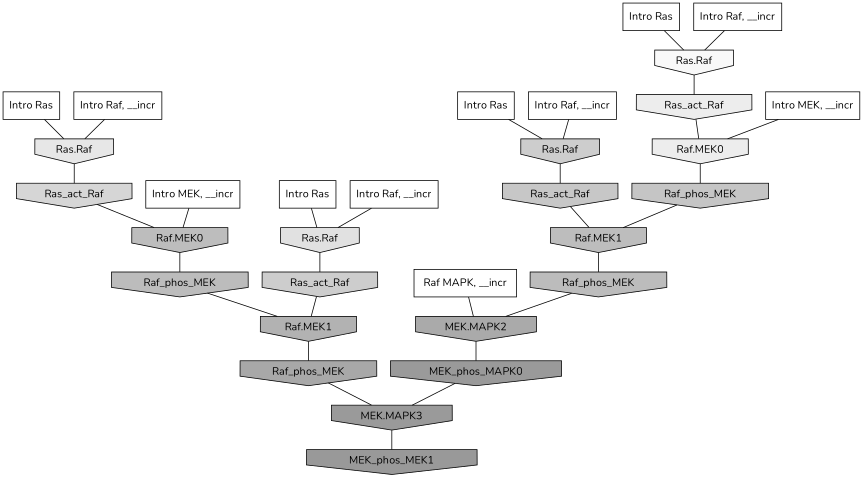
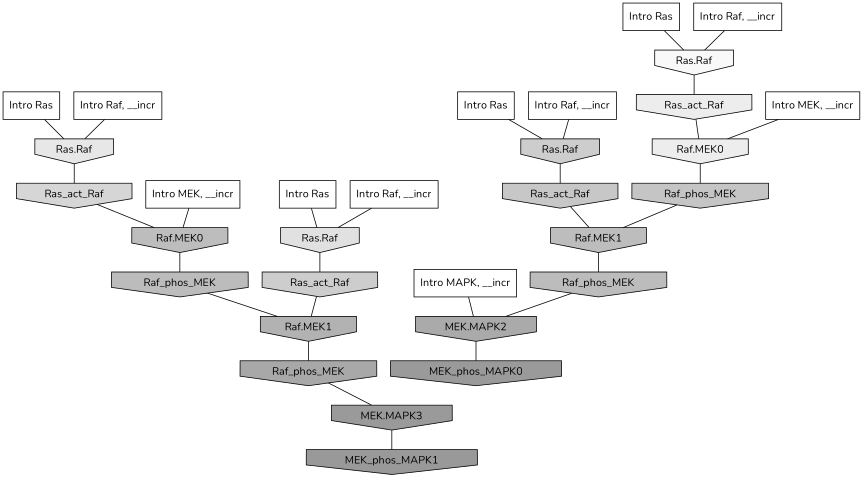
(465, 283) -> (465, 283)
(434, 394) -> none
(392, 461) -> (392, 461)
